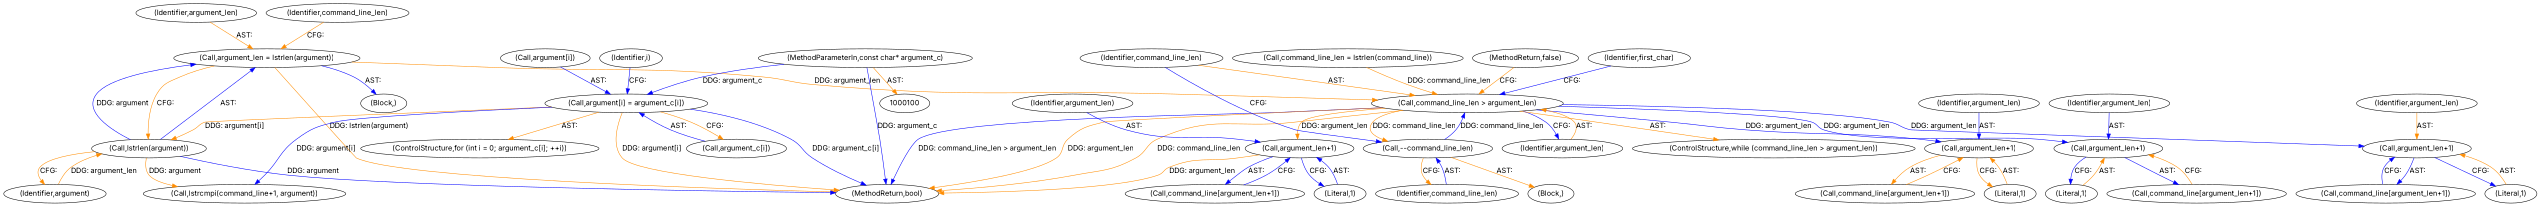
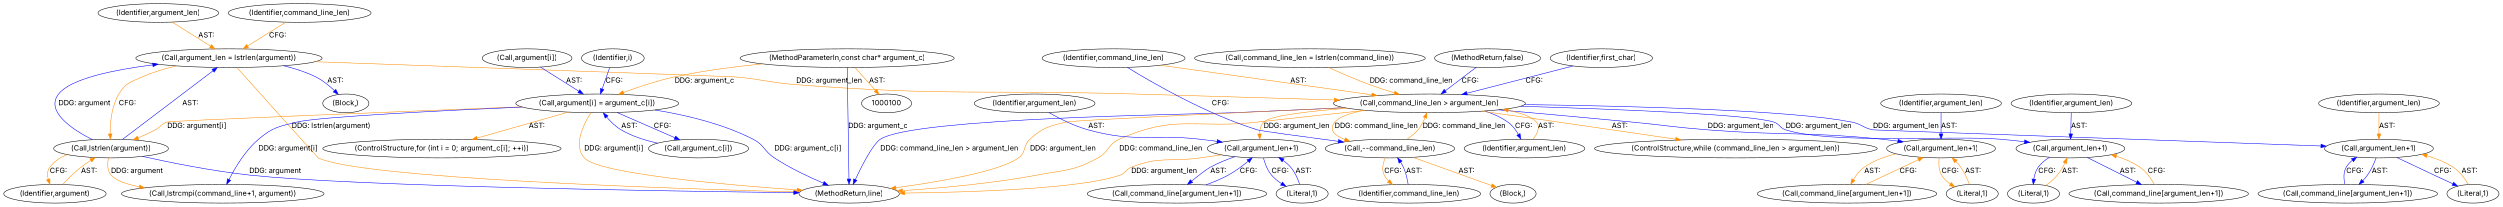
(707, 76) -> (699, 72)
(1499, 79) -> (1461, 79)
(691, 122) -> (646, 125)
(1456, 130) -> (1418, 130)
(104, 171) -> (90, 171)
(887, 194) -> (849, 194)
